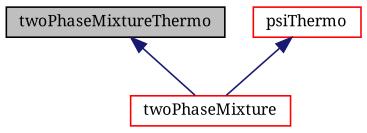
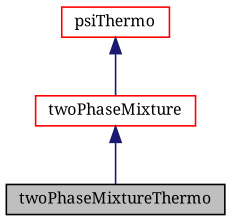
(169, 72) -> (116, 163)
